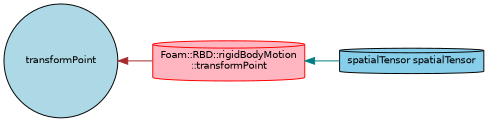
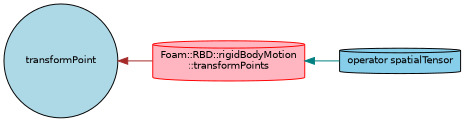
(229, 61) -> (229, 61)
(412, 61) -> (400, 61)
